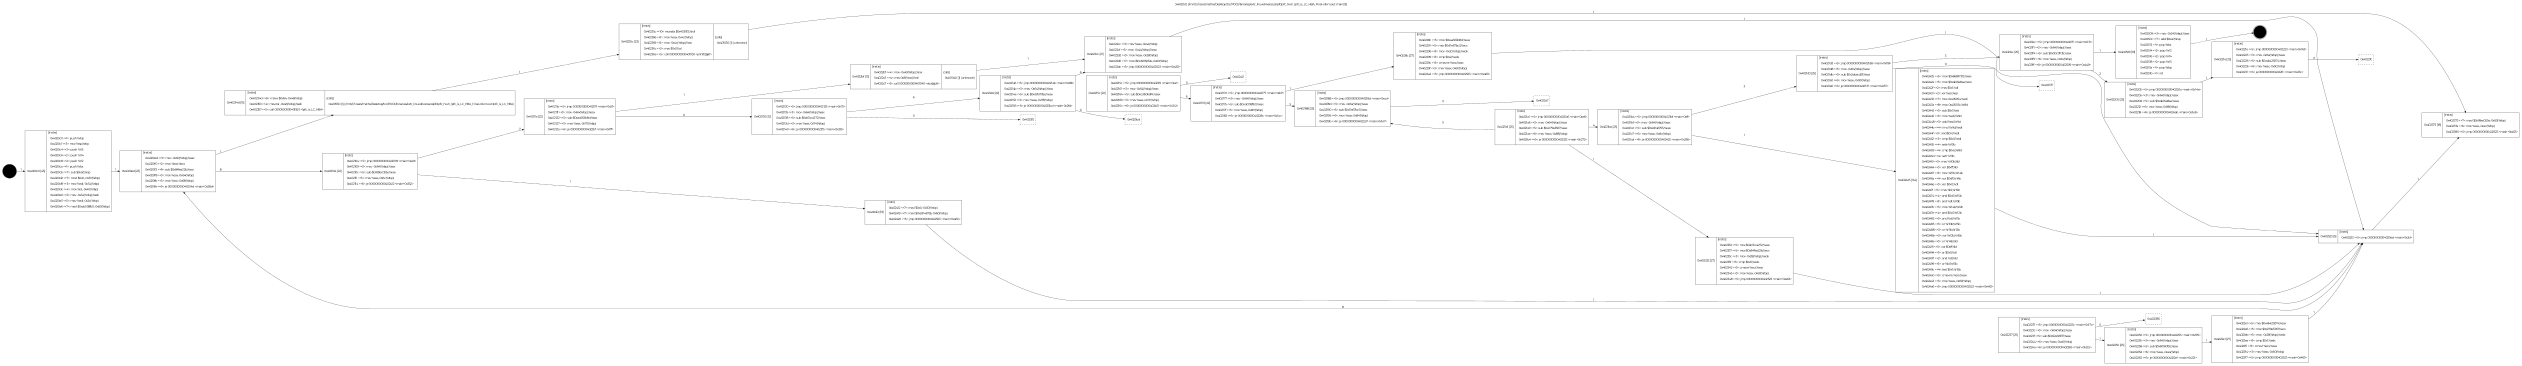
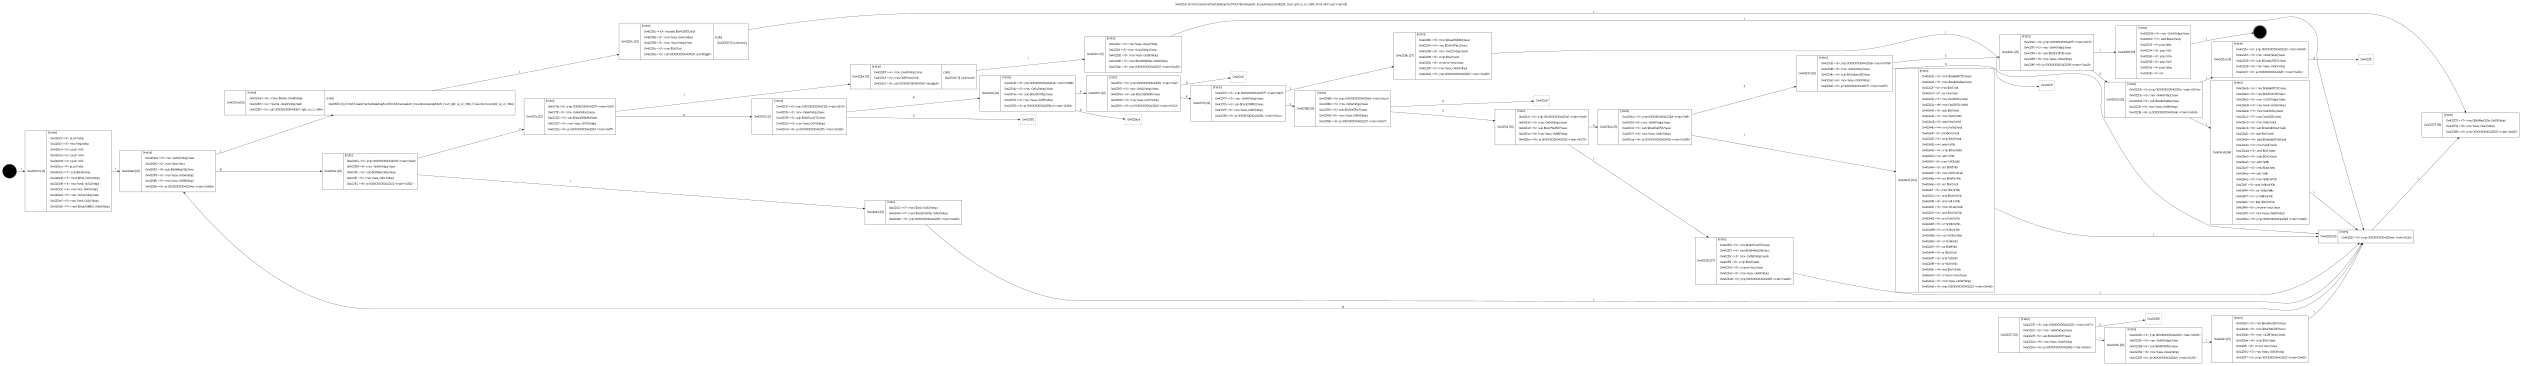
(1080, 74) -> (1080, 93)
(1444, 129) -> (1442, 116)
none -> (2260, 153)
